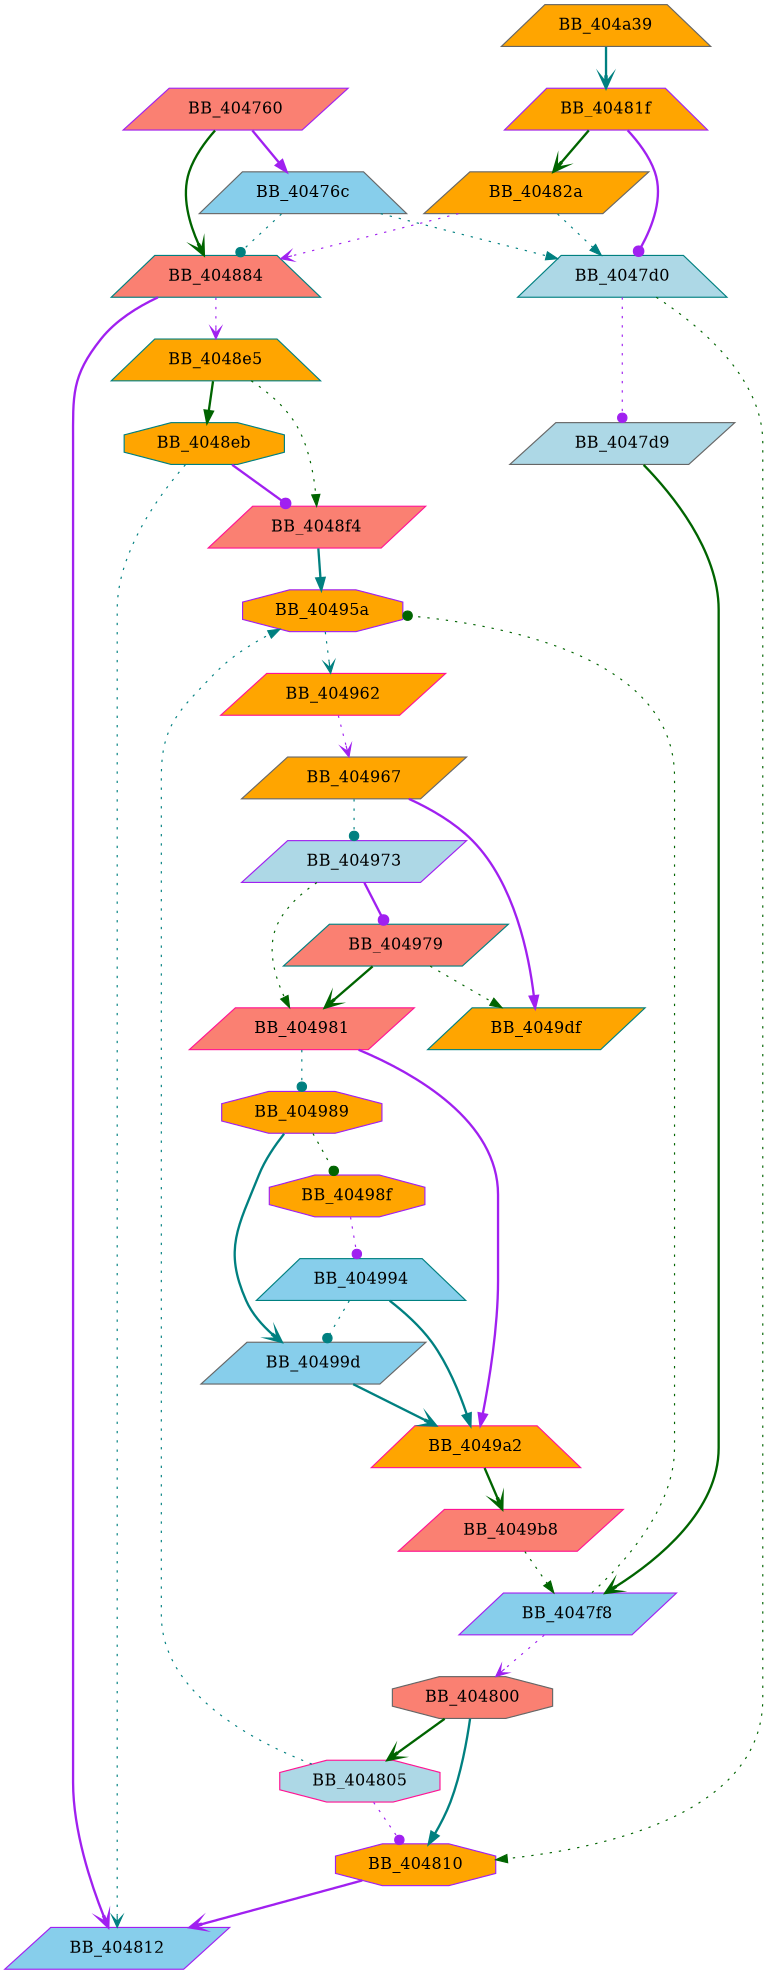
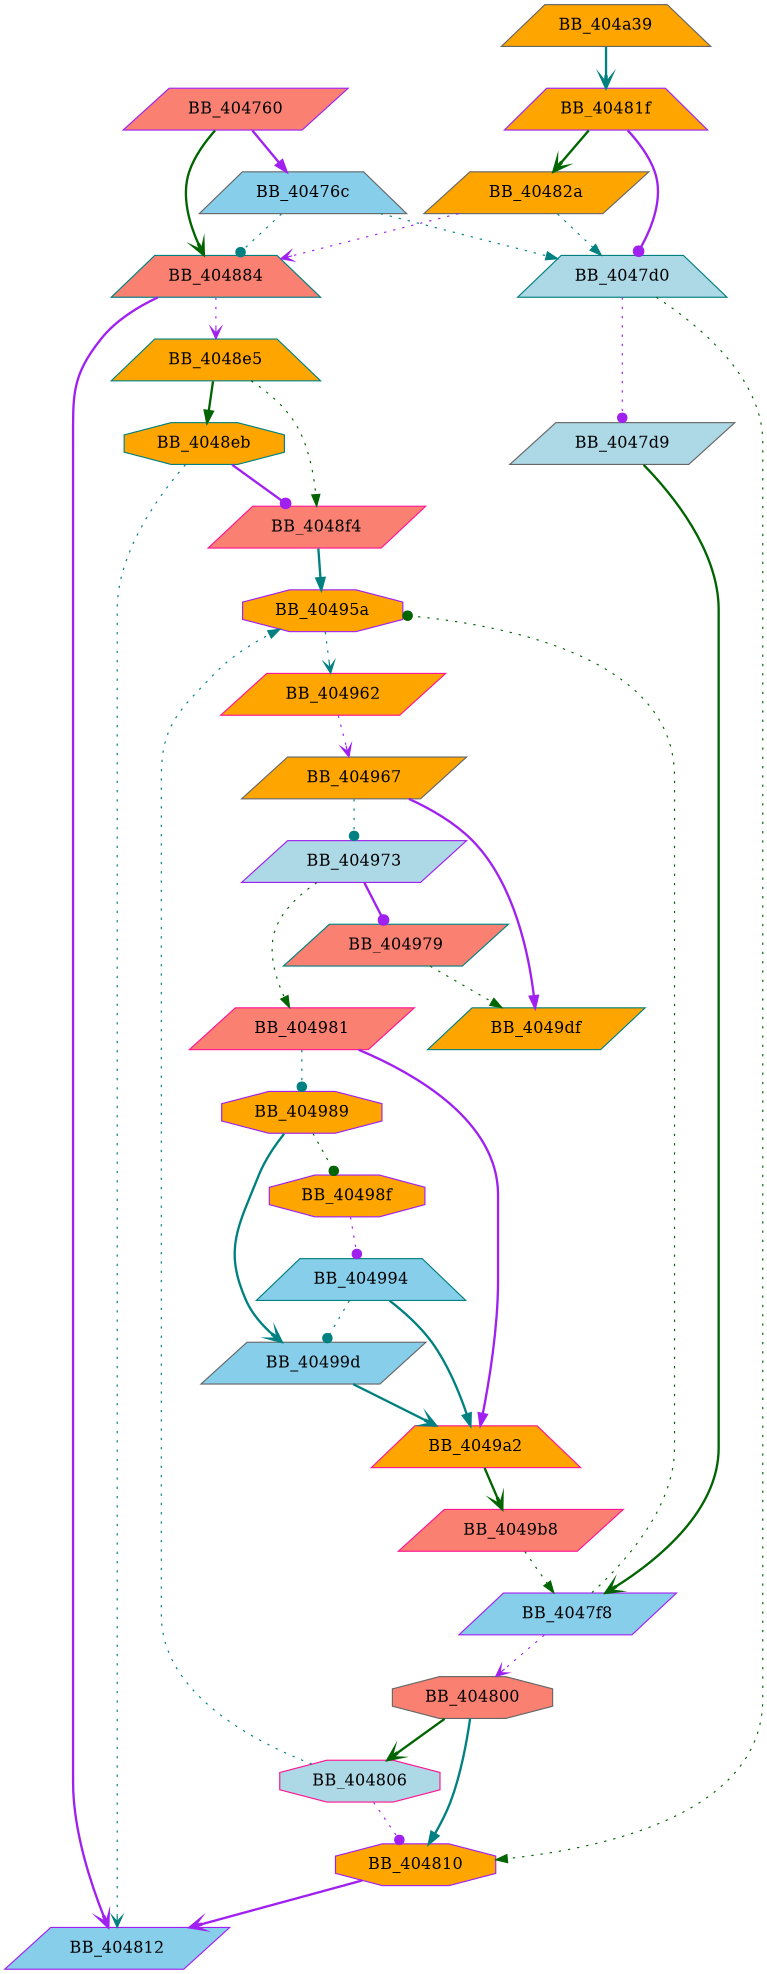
(353, 983) -> none
(360, 1781) -> (360, 1781)
